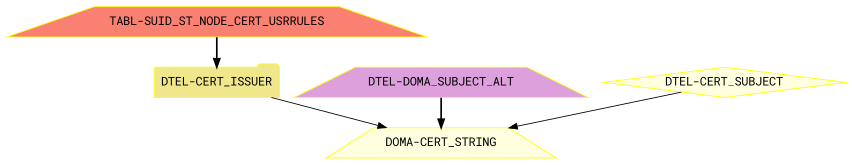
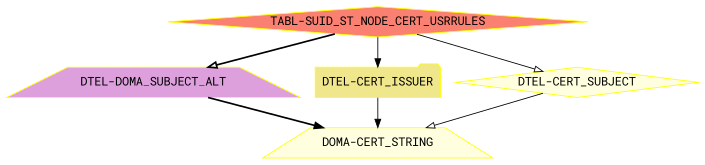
(217, 22) -> (378, 22)
(217, 48) -> (378, 48)
none -> (276, 49)
none -> (476, 52)
(599, 109) -> (489, 109)
